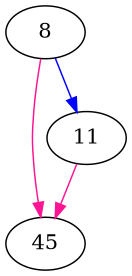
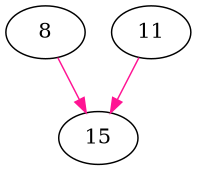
(63, 78) -> none
(46, 244) -> (98, 138)
